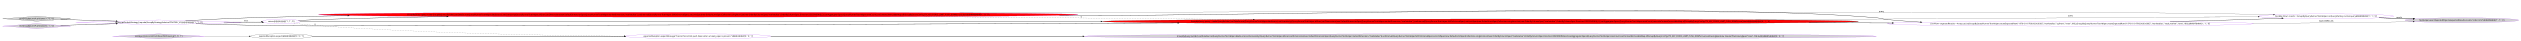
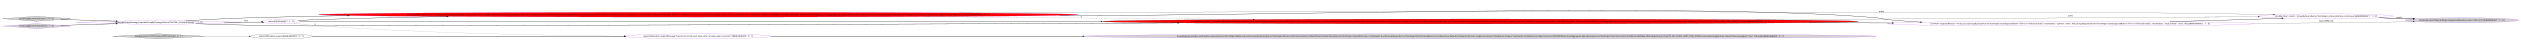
(159, 36) -> (159, 36)
